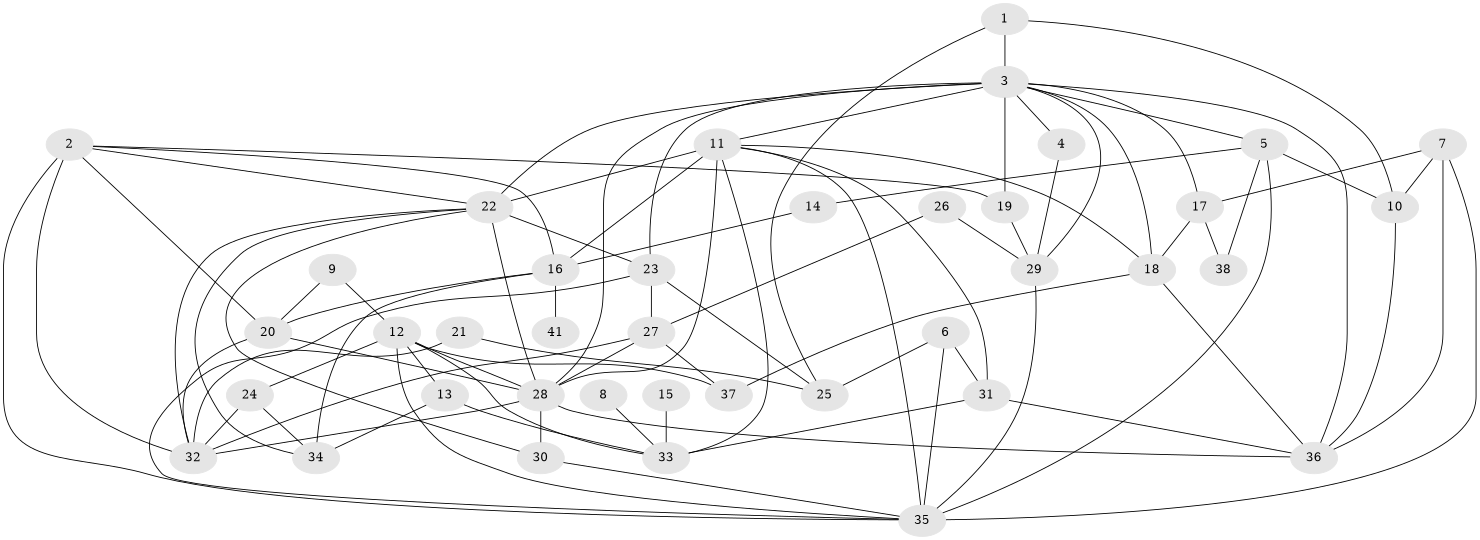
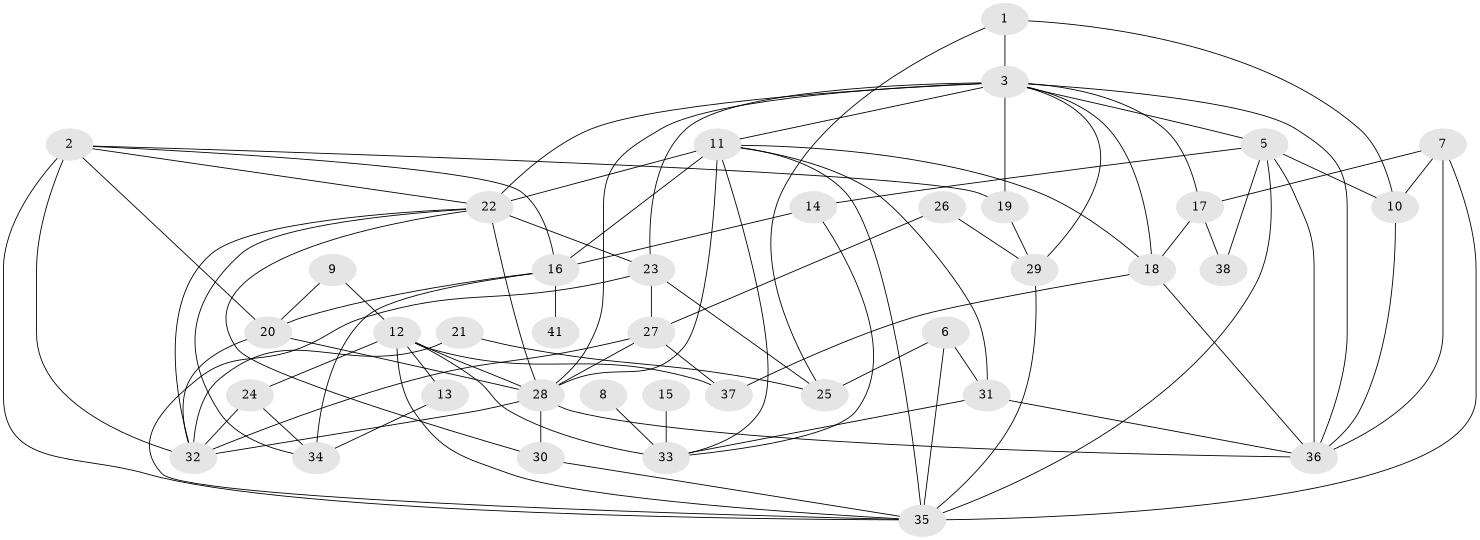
(1062, 145) -> none
none -> (1314, 296)
(522, 423) -> (863, 398)
